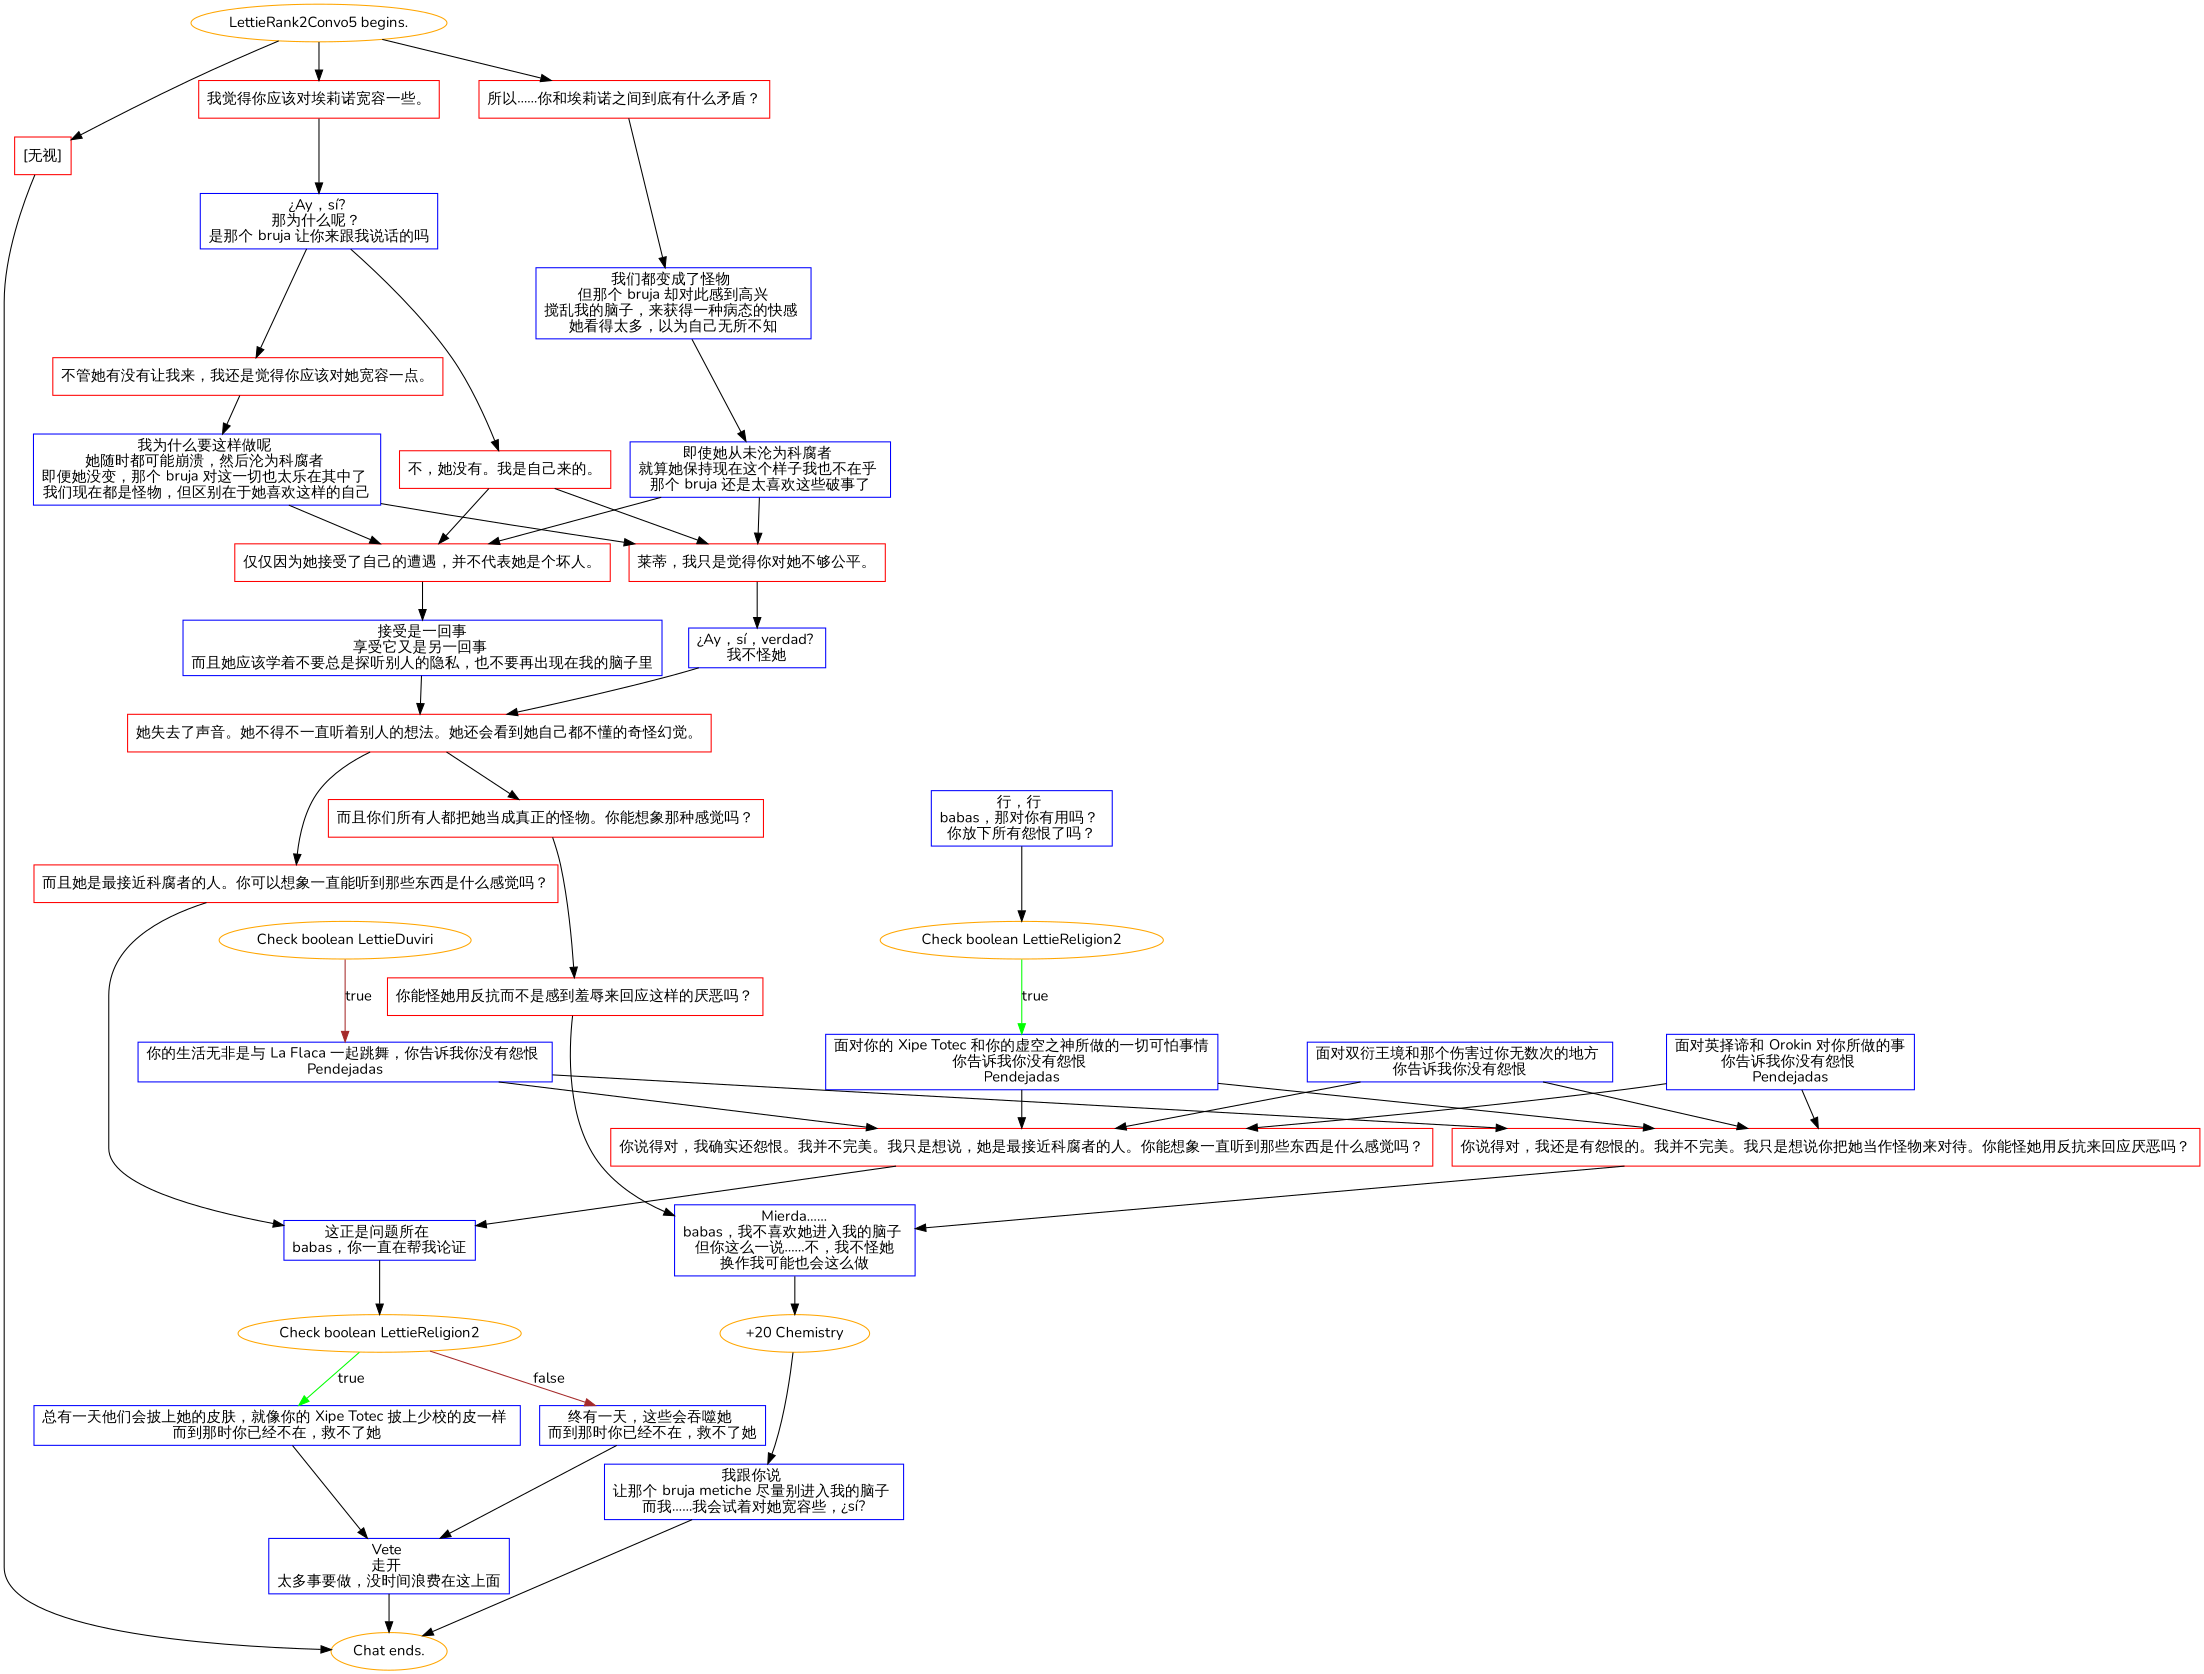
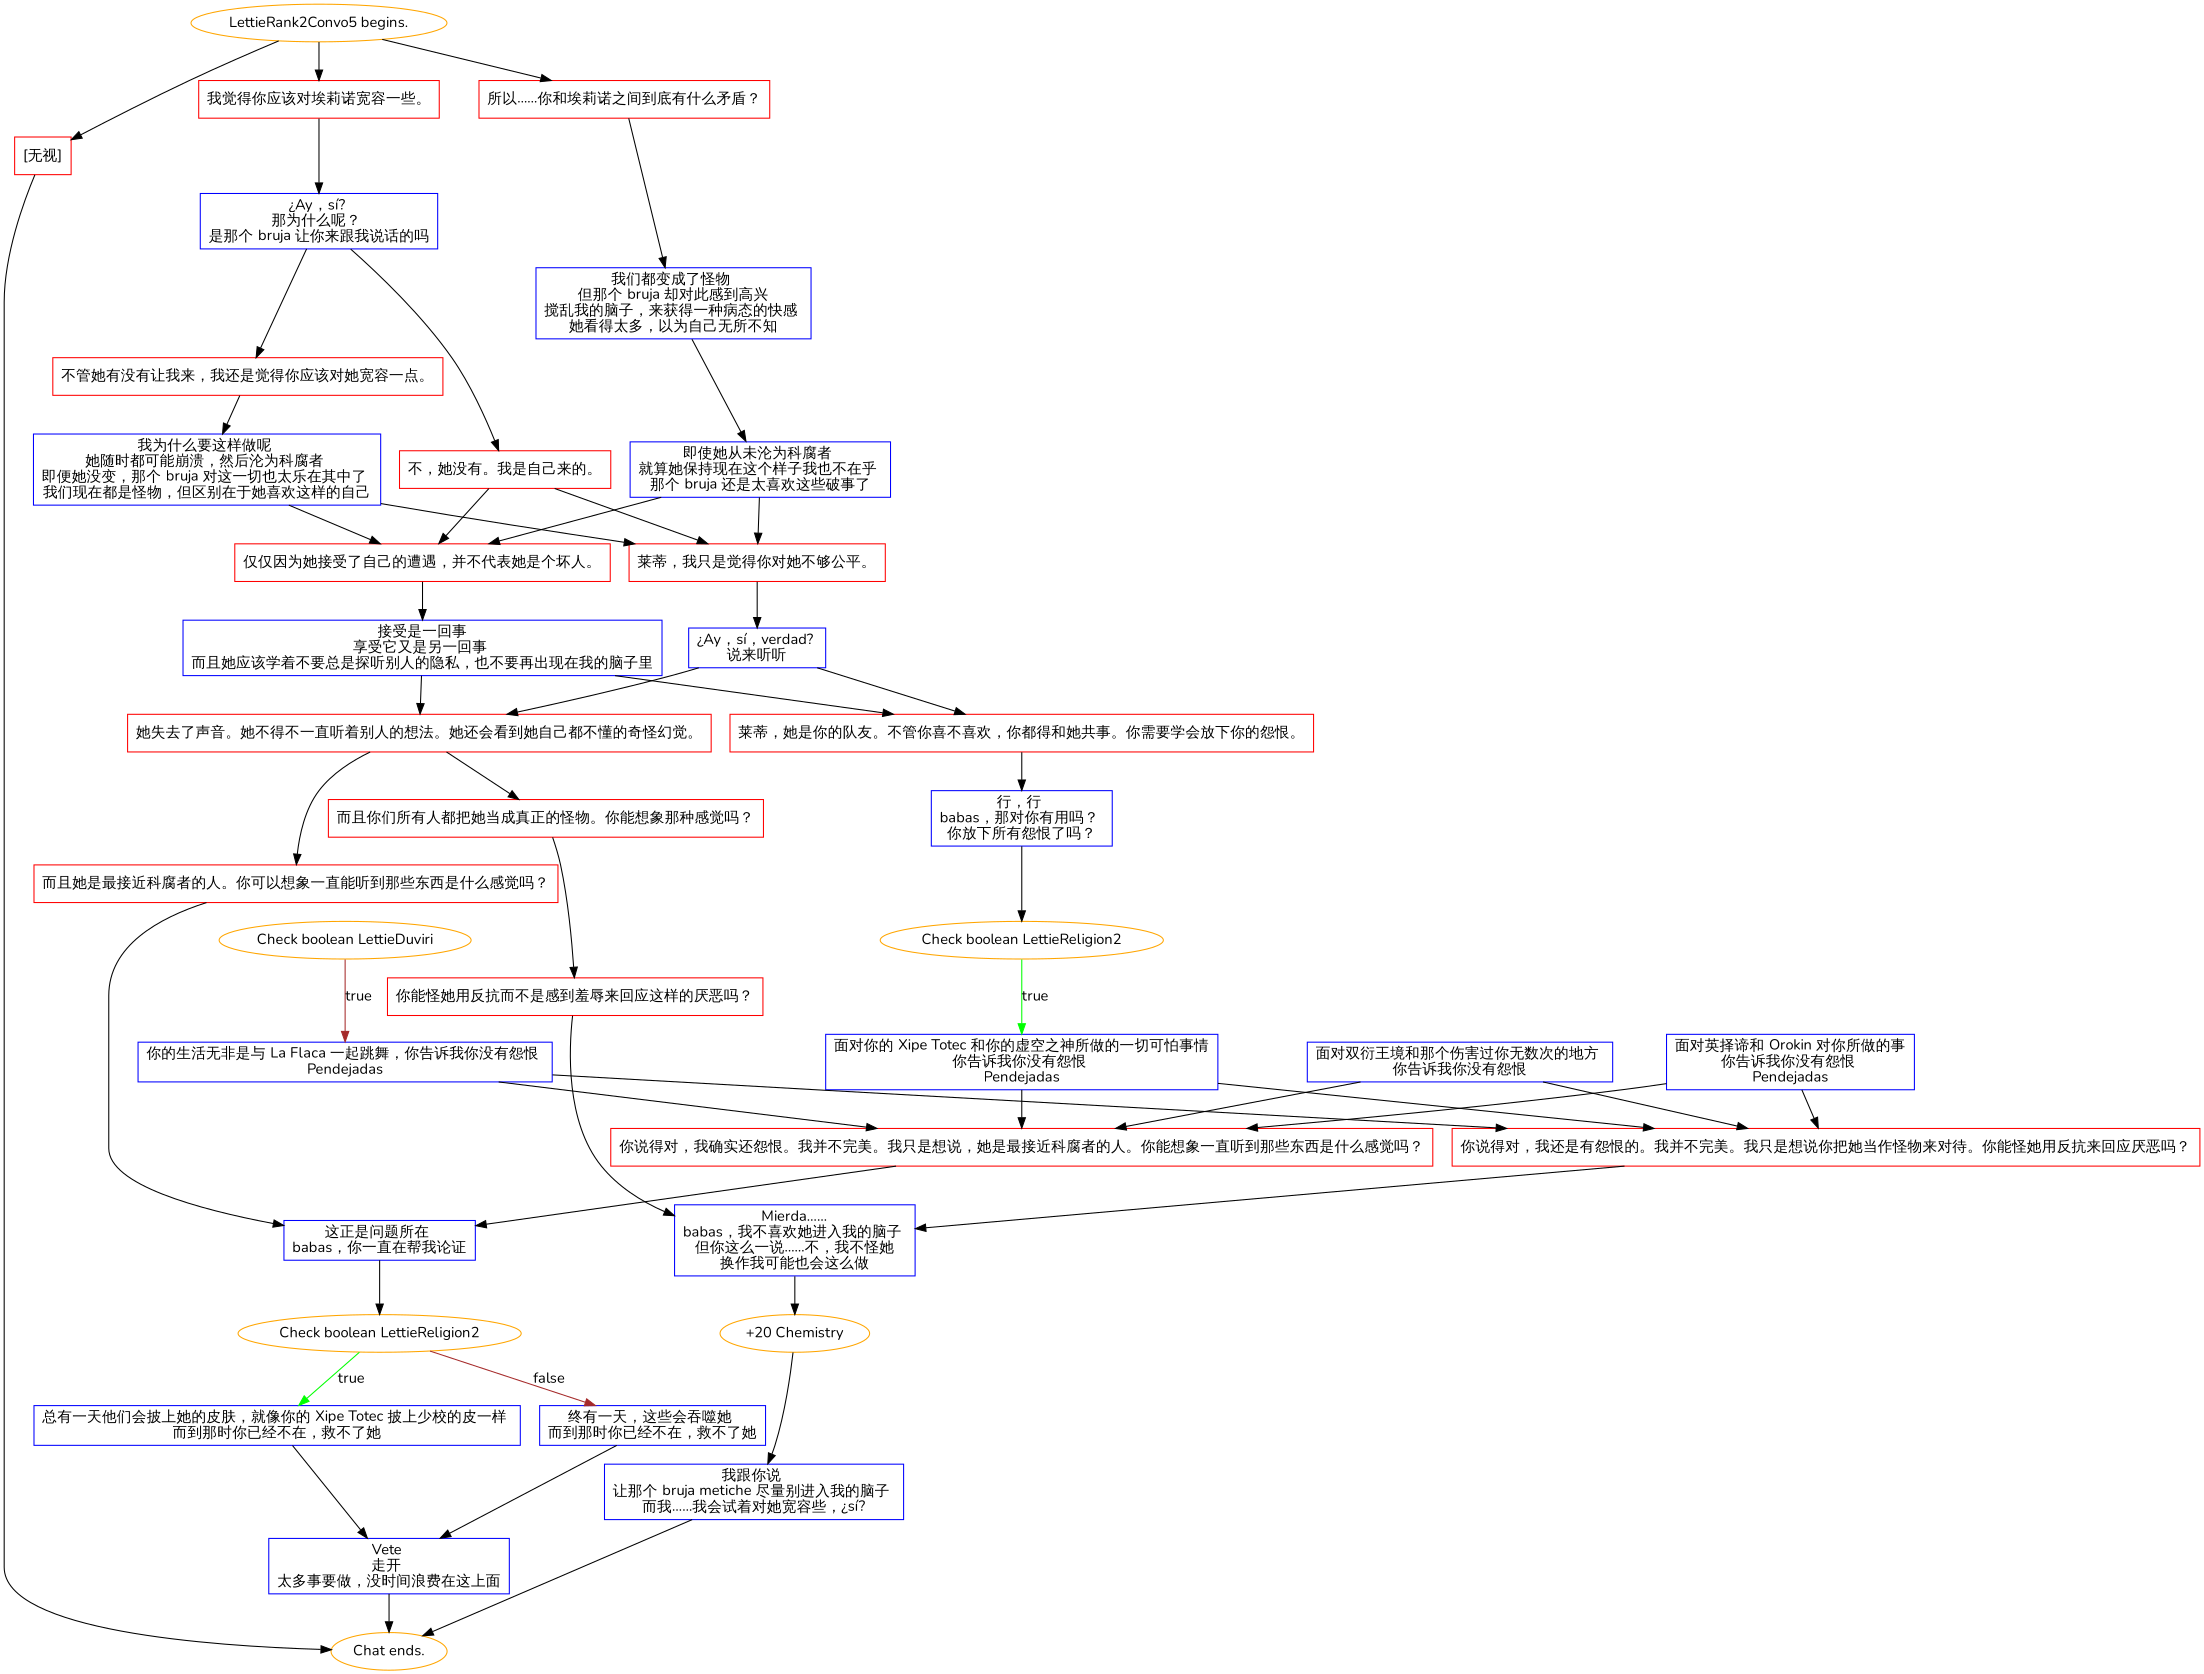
(757, 648) -> (757, 648)
none -> (1022, 733)
